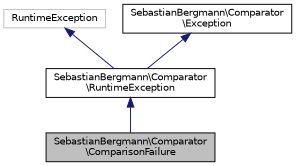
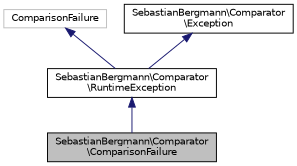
(55, 19) -> (55, 19)
